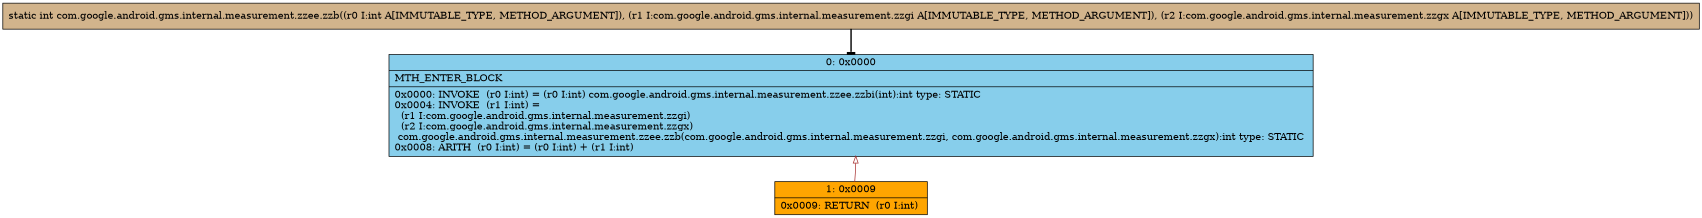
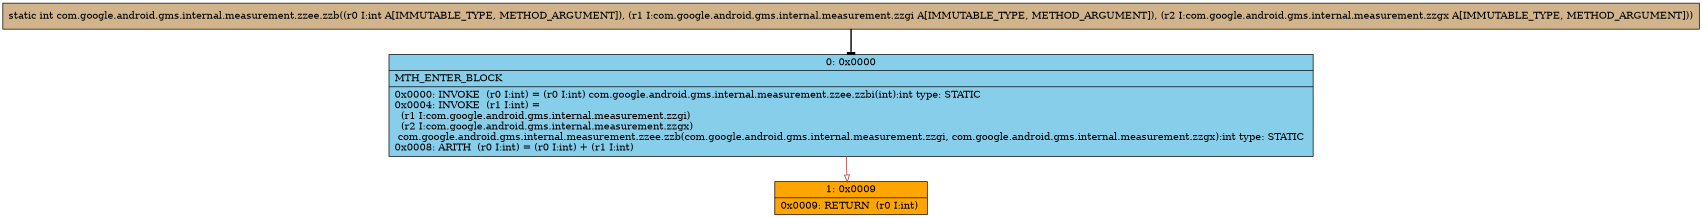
(855, 173) -> (847, 165)
